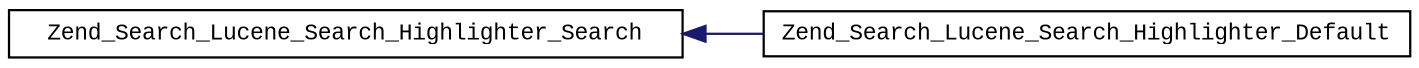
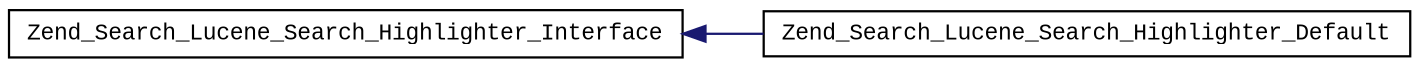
(346, 34) -> (346, 34)
